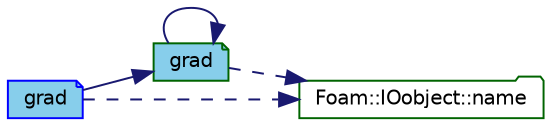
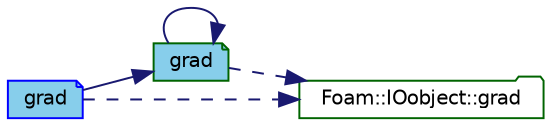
(421, 99) -> (421, 99)
